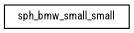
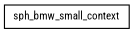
(67, 17) -> (67, 17)
